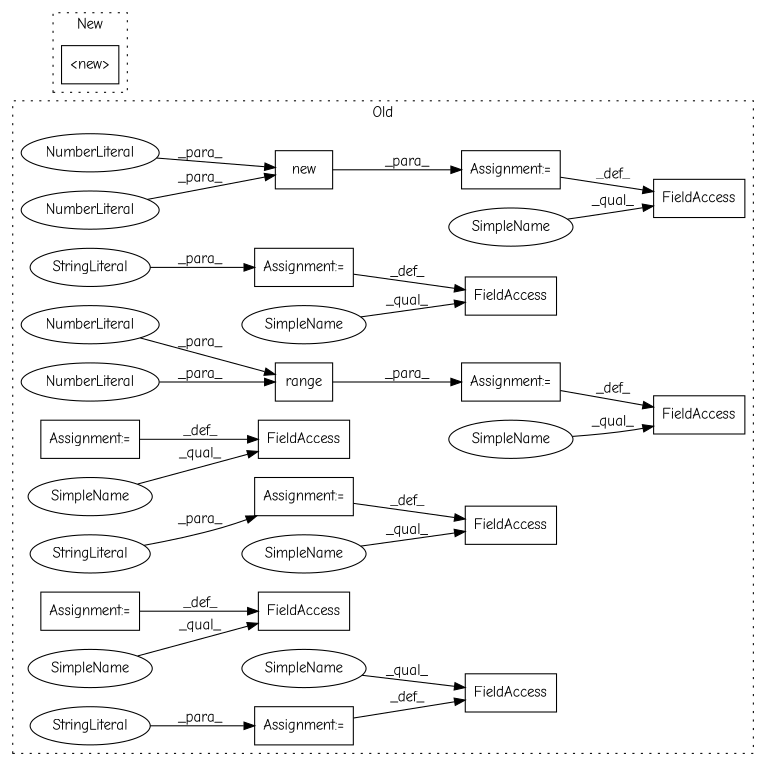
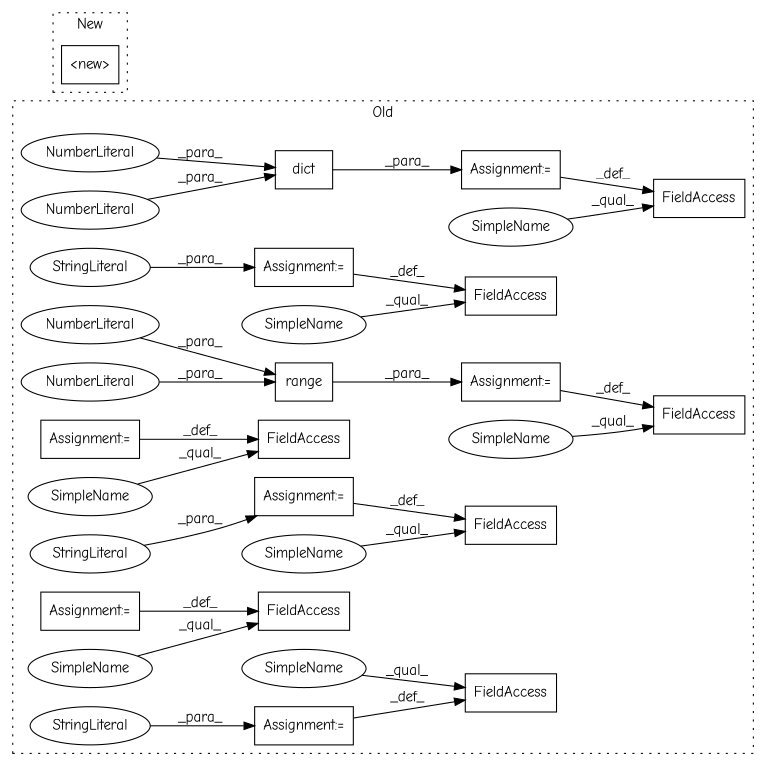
(304, 170) -> (304, 170)
